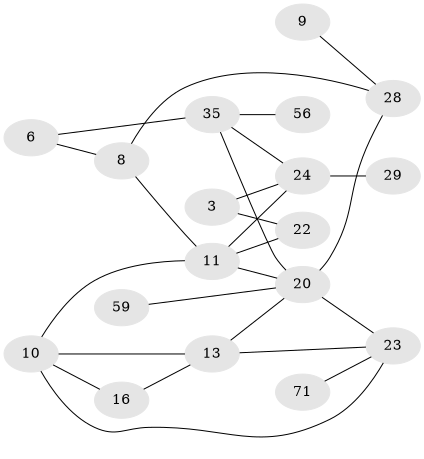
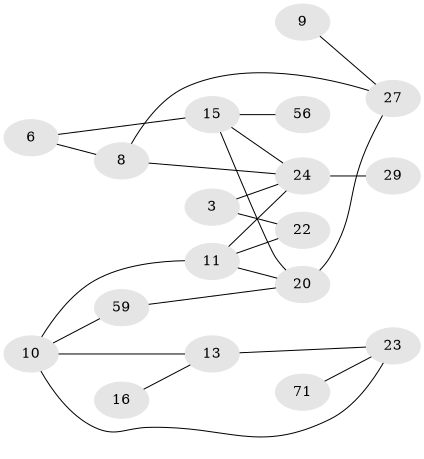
(393, 99) -> (393, 99)
(212, 115) -> (212, 115)
(165, 212) -> (212, 168)
(348, 315) -> none
(257, 319) -> none
(76, 377) -> (76, 331)
